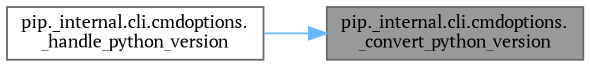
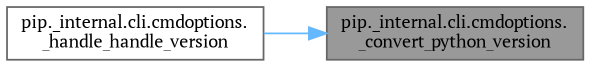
(135, 33) -> (135, 33)
